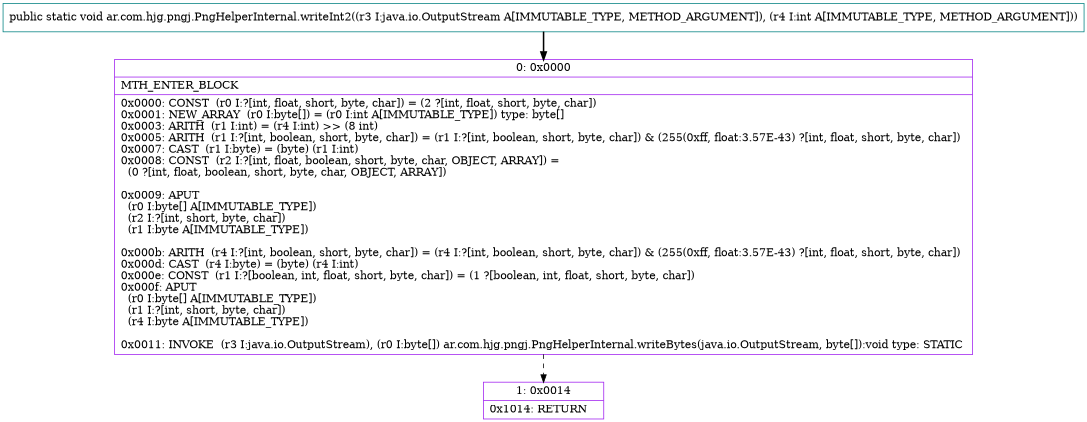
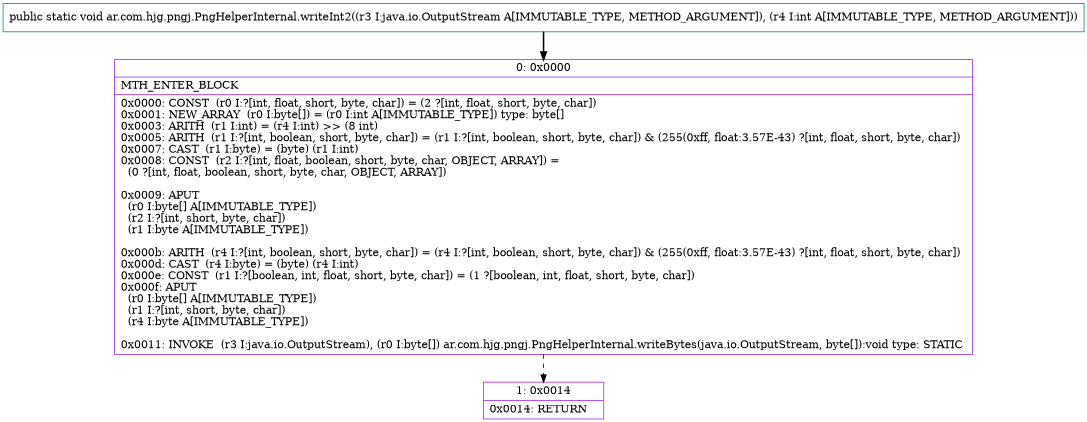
(544, 409) -> (544, 409)
